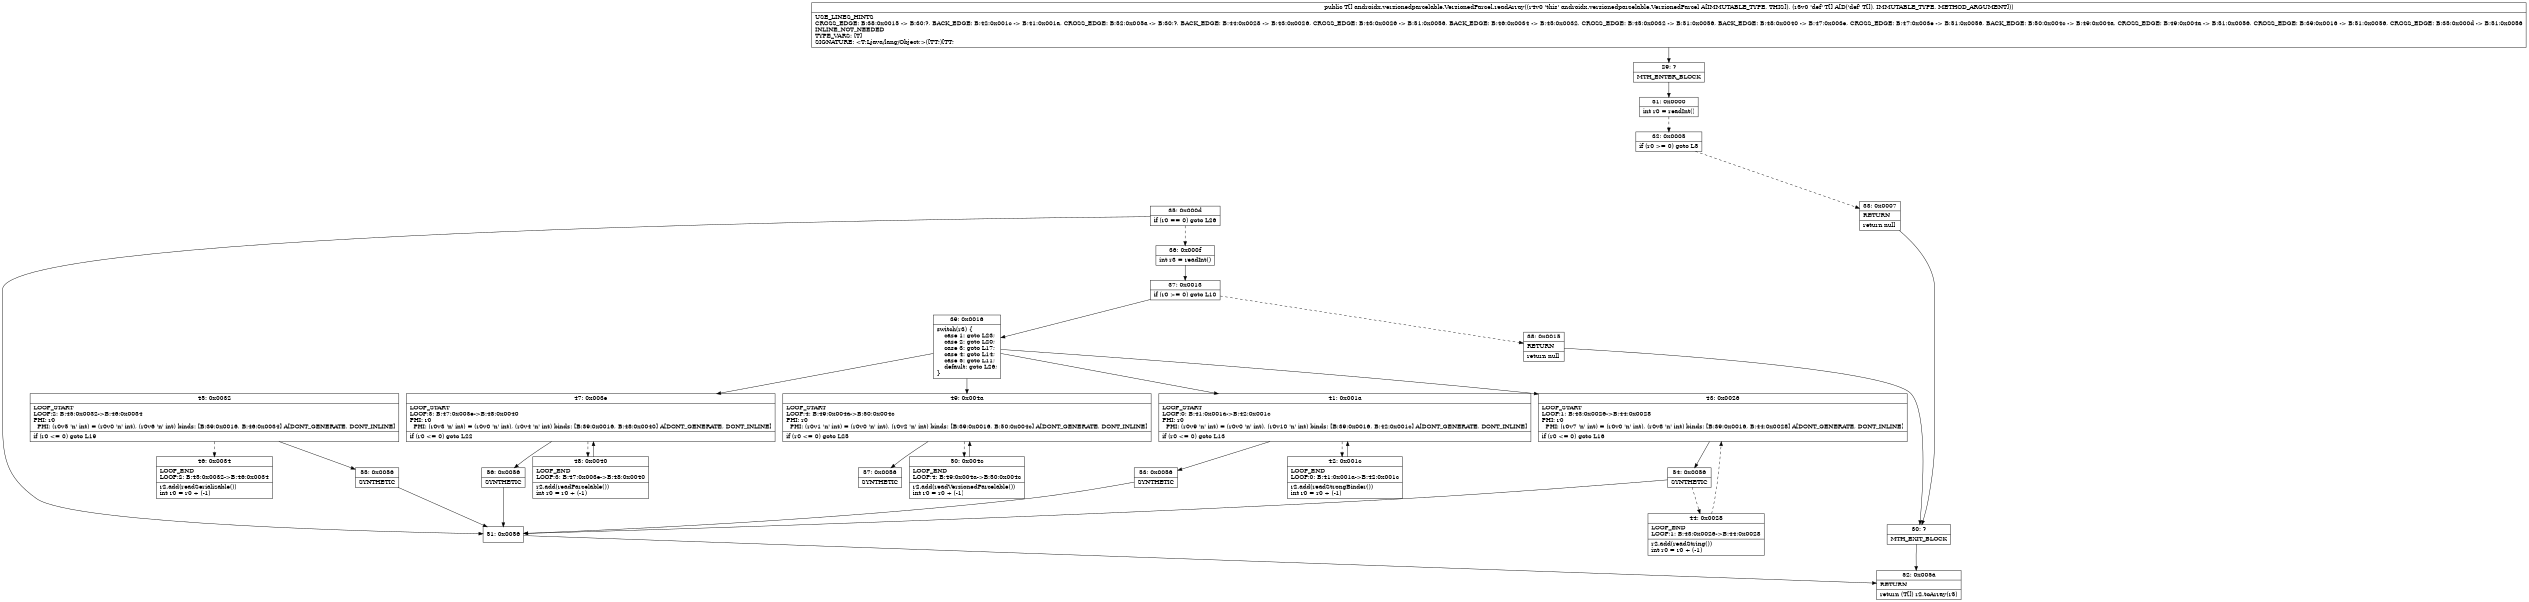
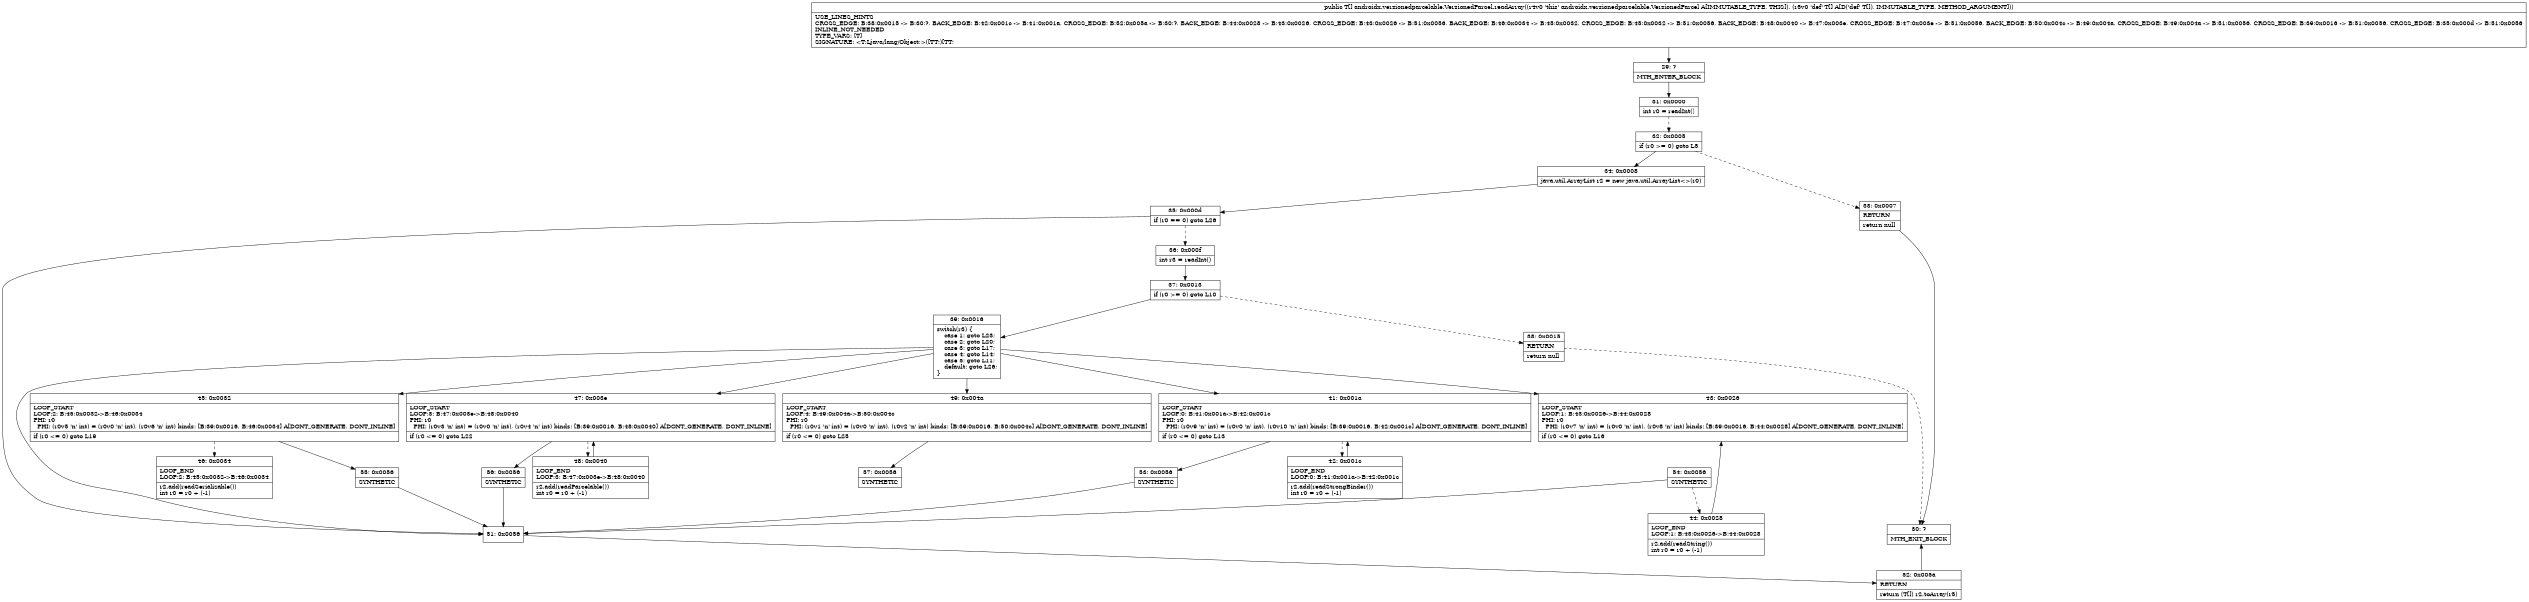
none -> (1621, 176)
(1803, 368) -> (1803, 368)
none -> (216, 369)
none -> (668, 369)
(1703, 453) -> none
(967, 478) -> none
(1718, 480) -> (1718, 480)
(1916, 555) -> (1922, 559)
